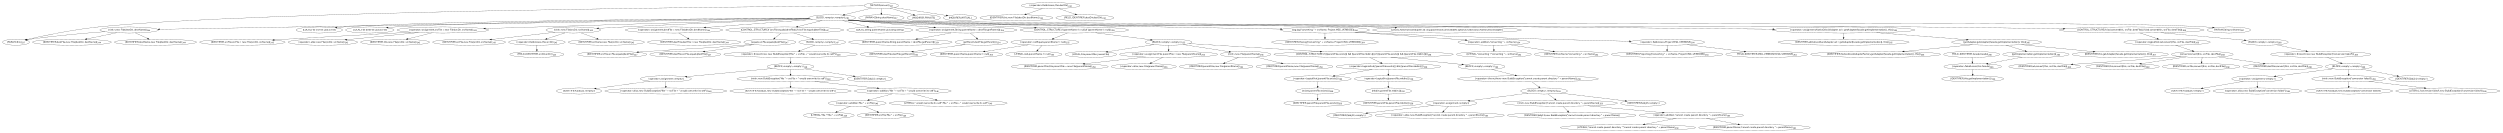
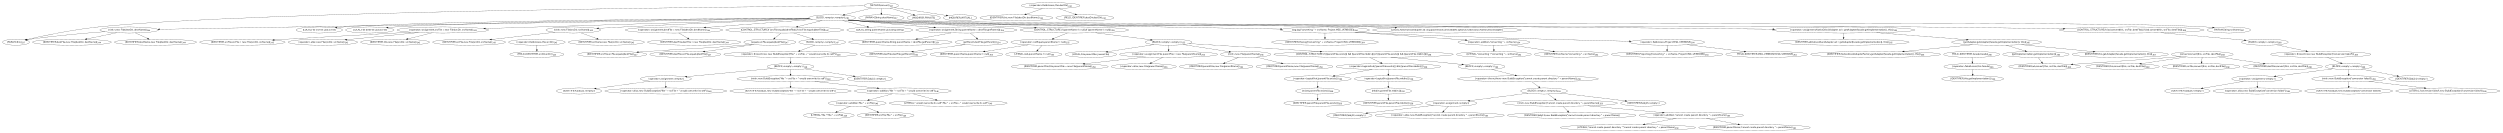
(556, 36) -> none
(2167, 42) -> none
(2005, 60) -> (2040, 60)
